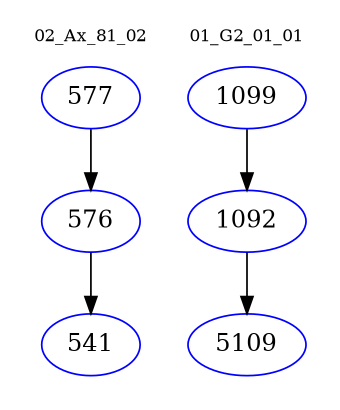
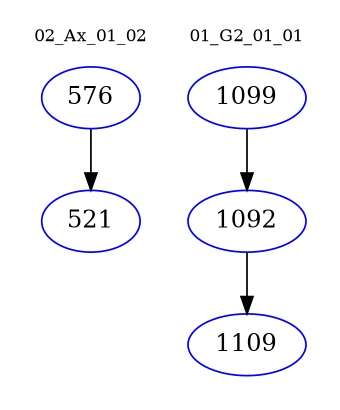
(91, 37) -> (91, 37)
(91, 98) -> none
(91, 345) -> (91, 221)
(247, 345) -> (247, 345)
